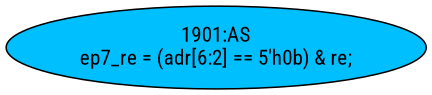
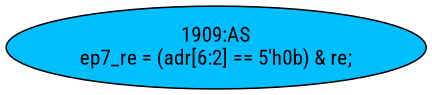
(216, 48) -> (216, 48)
